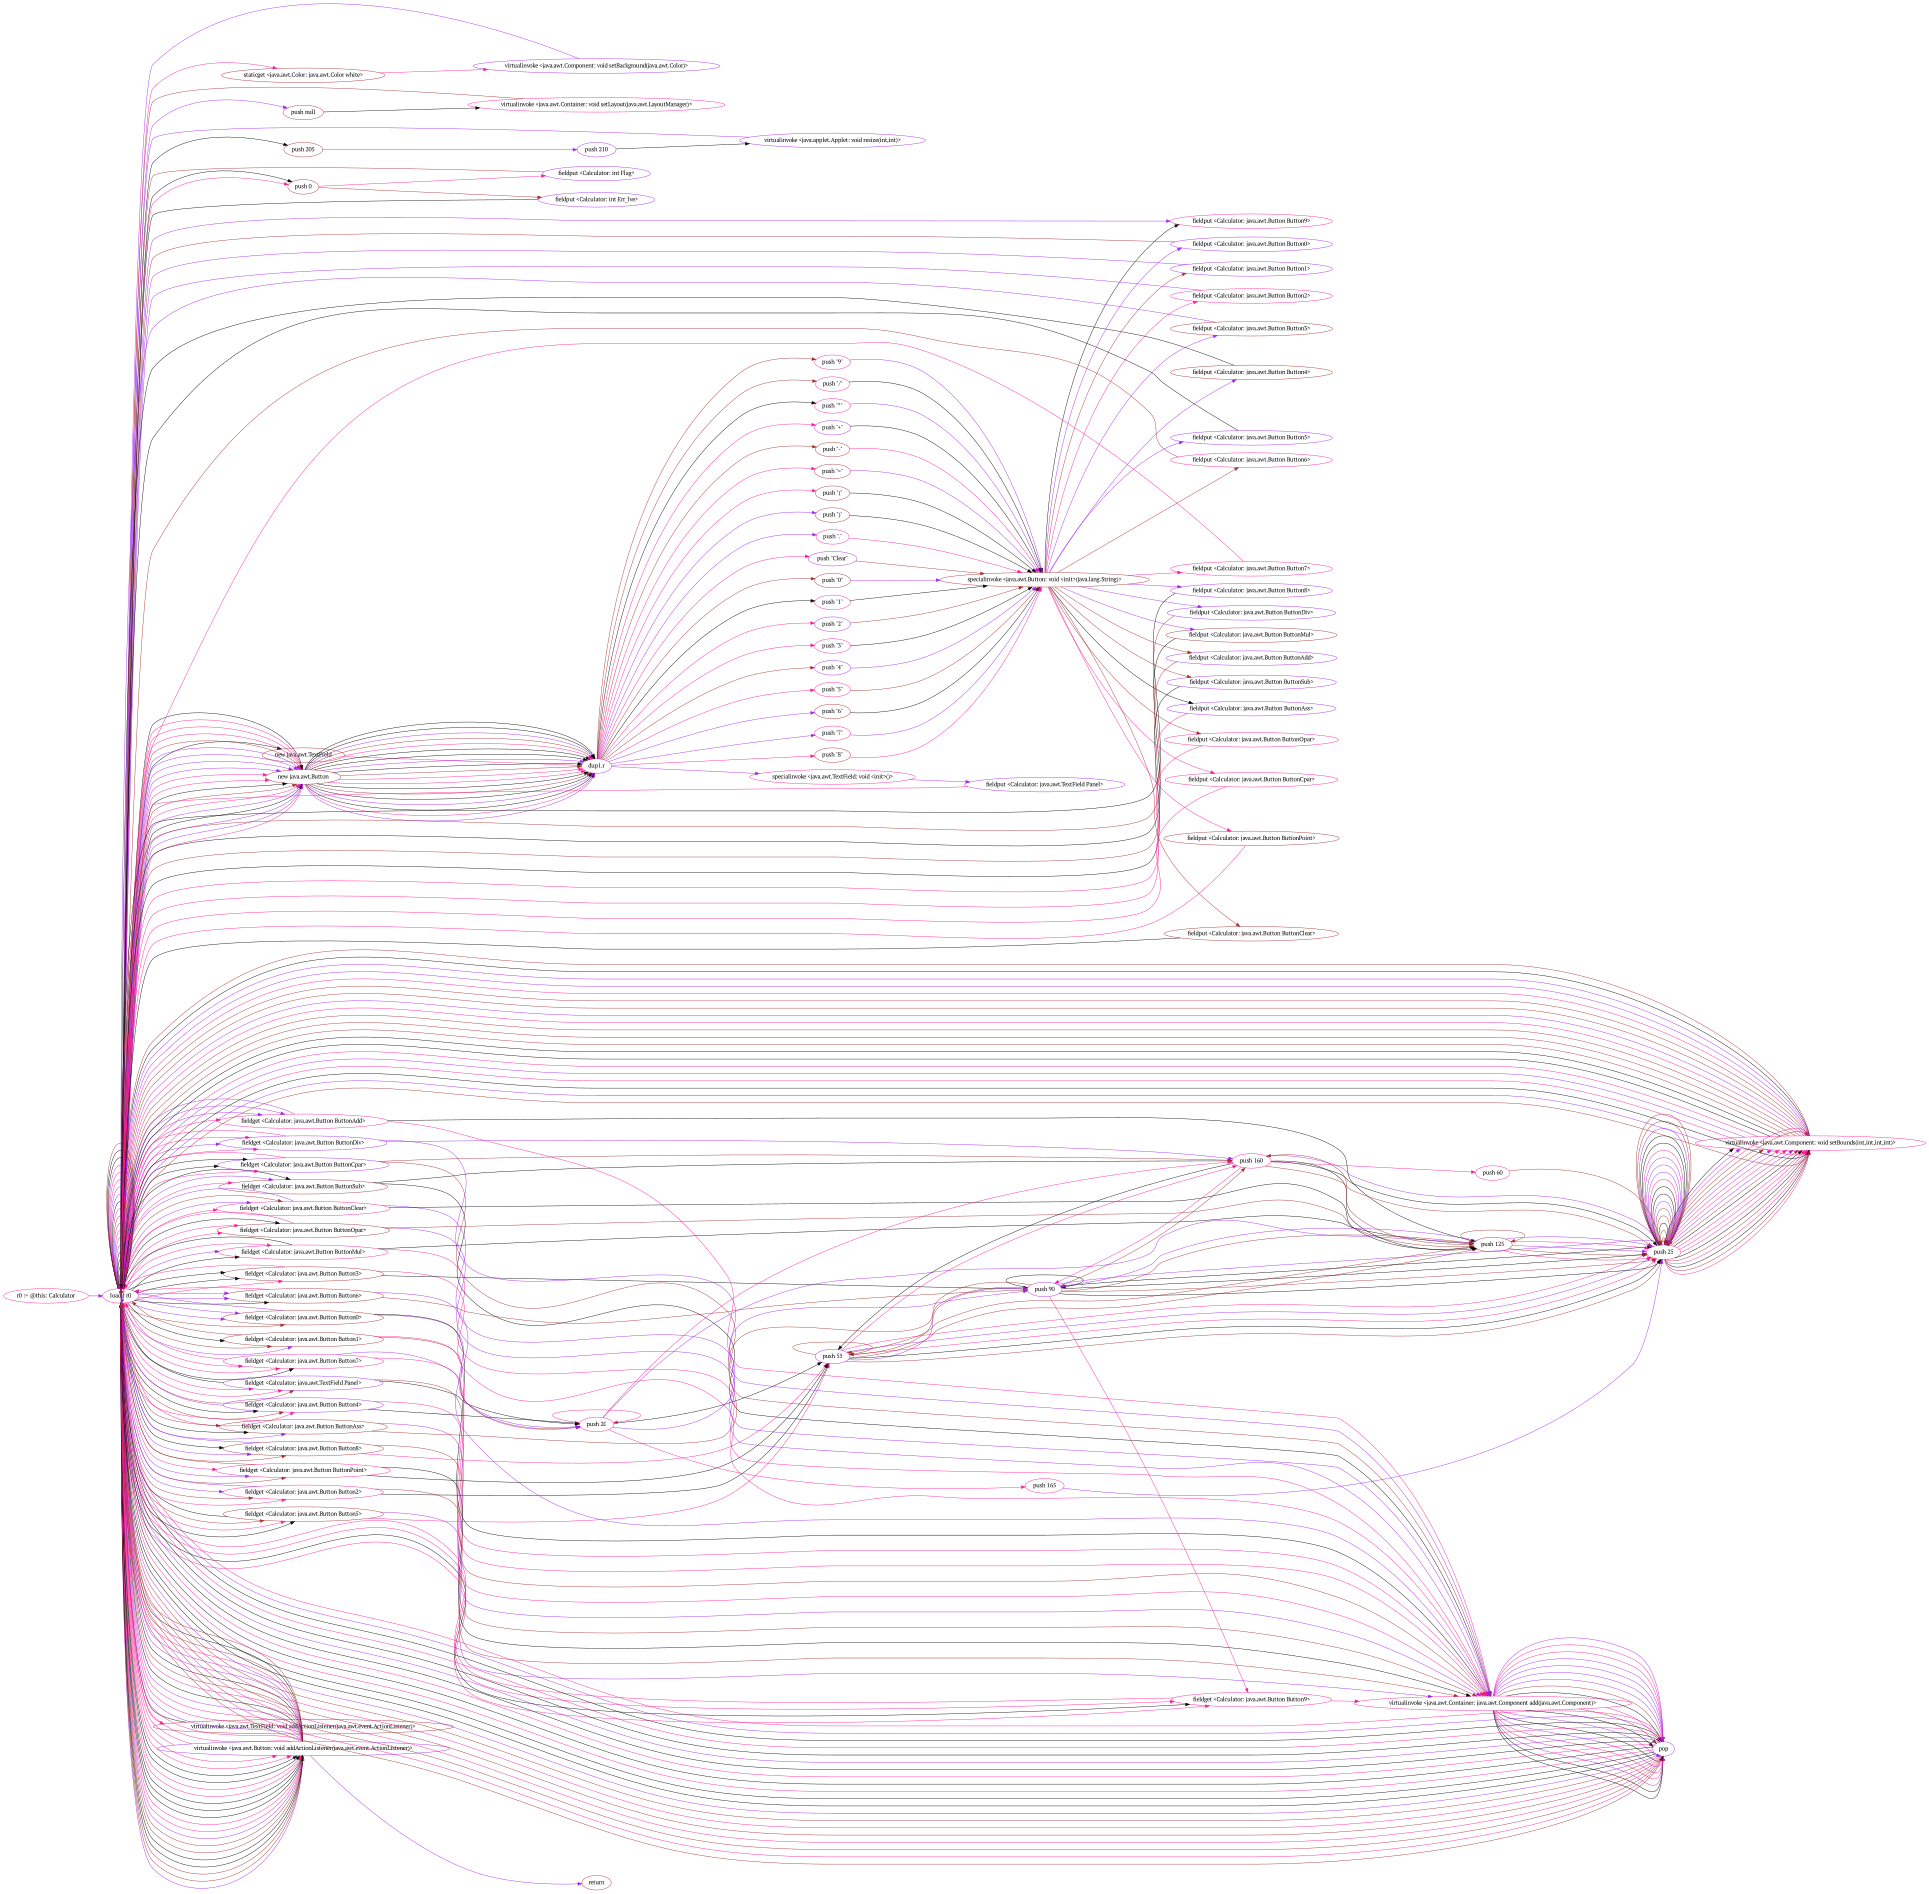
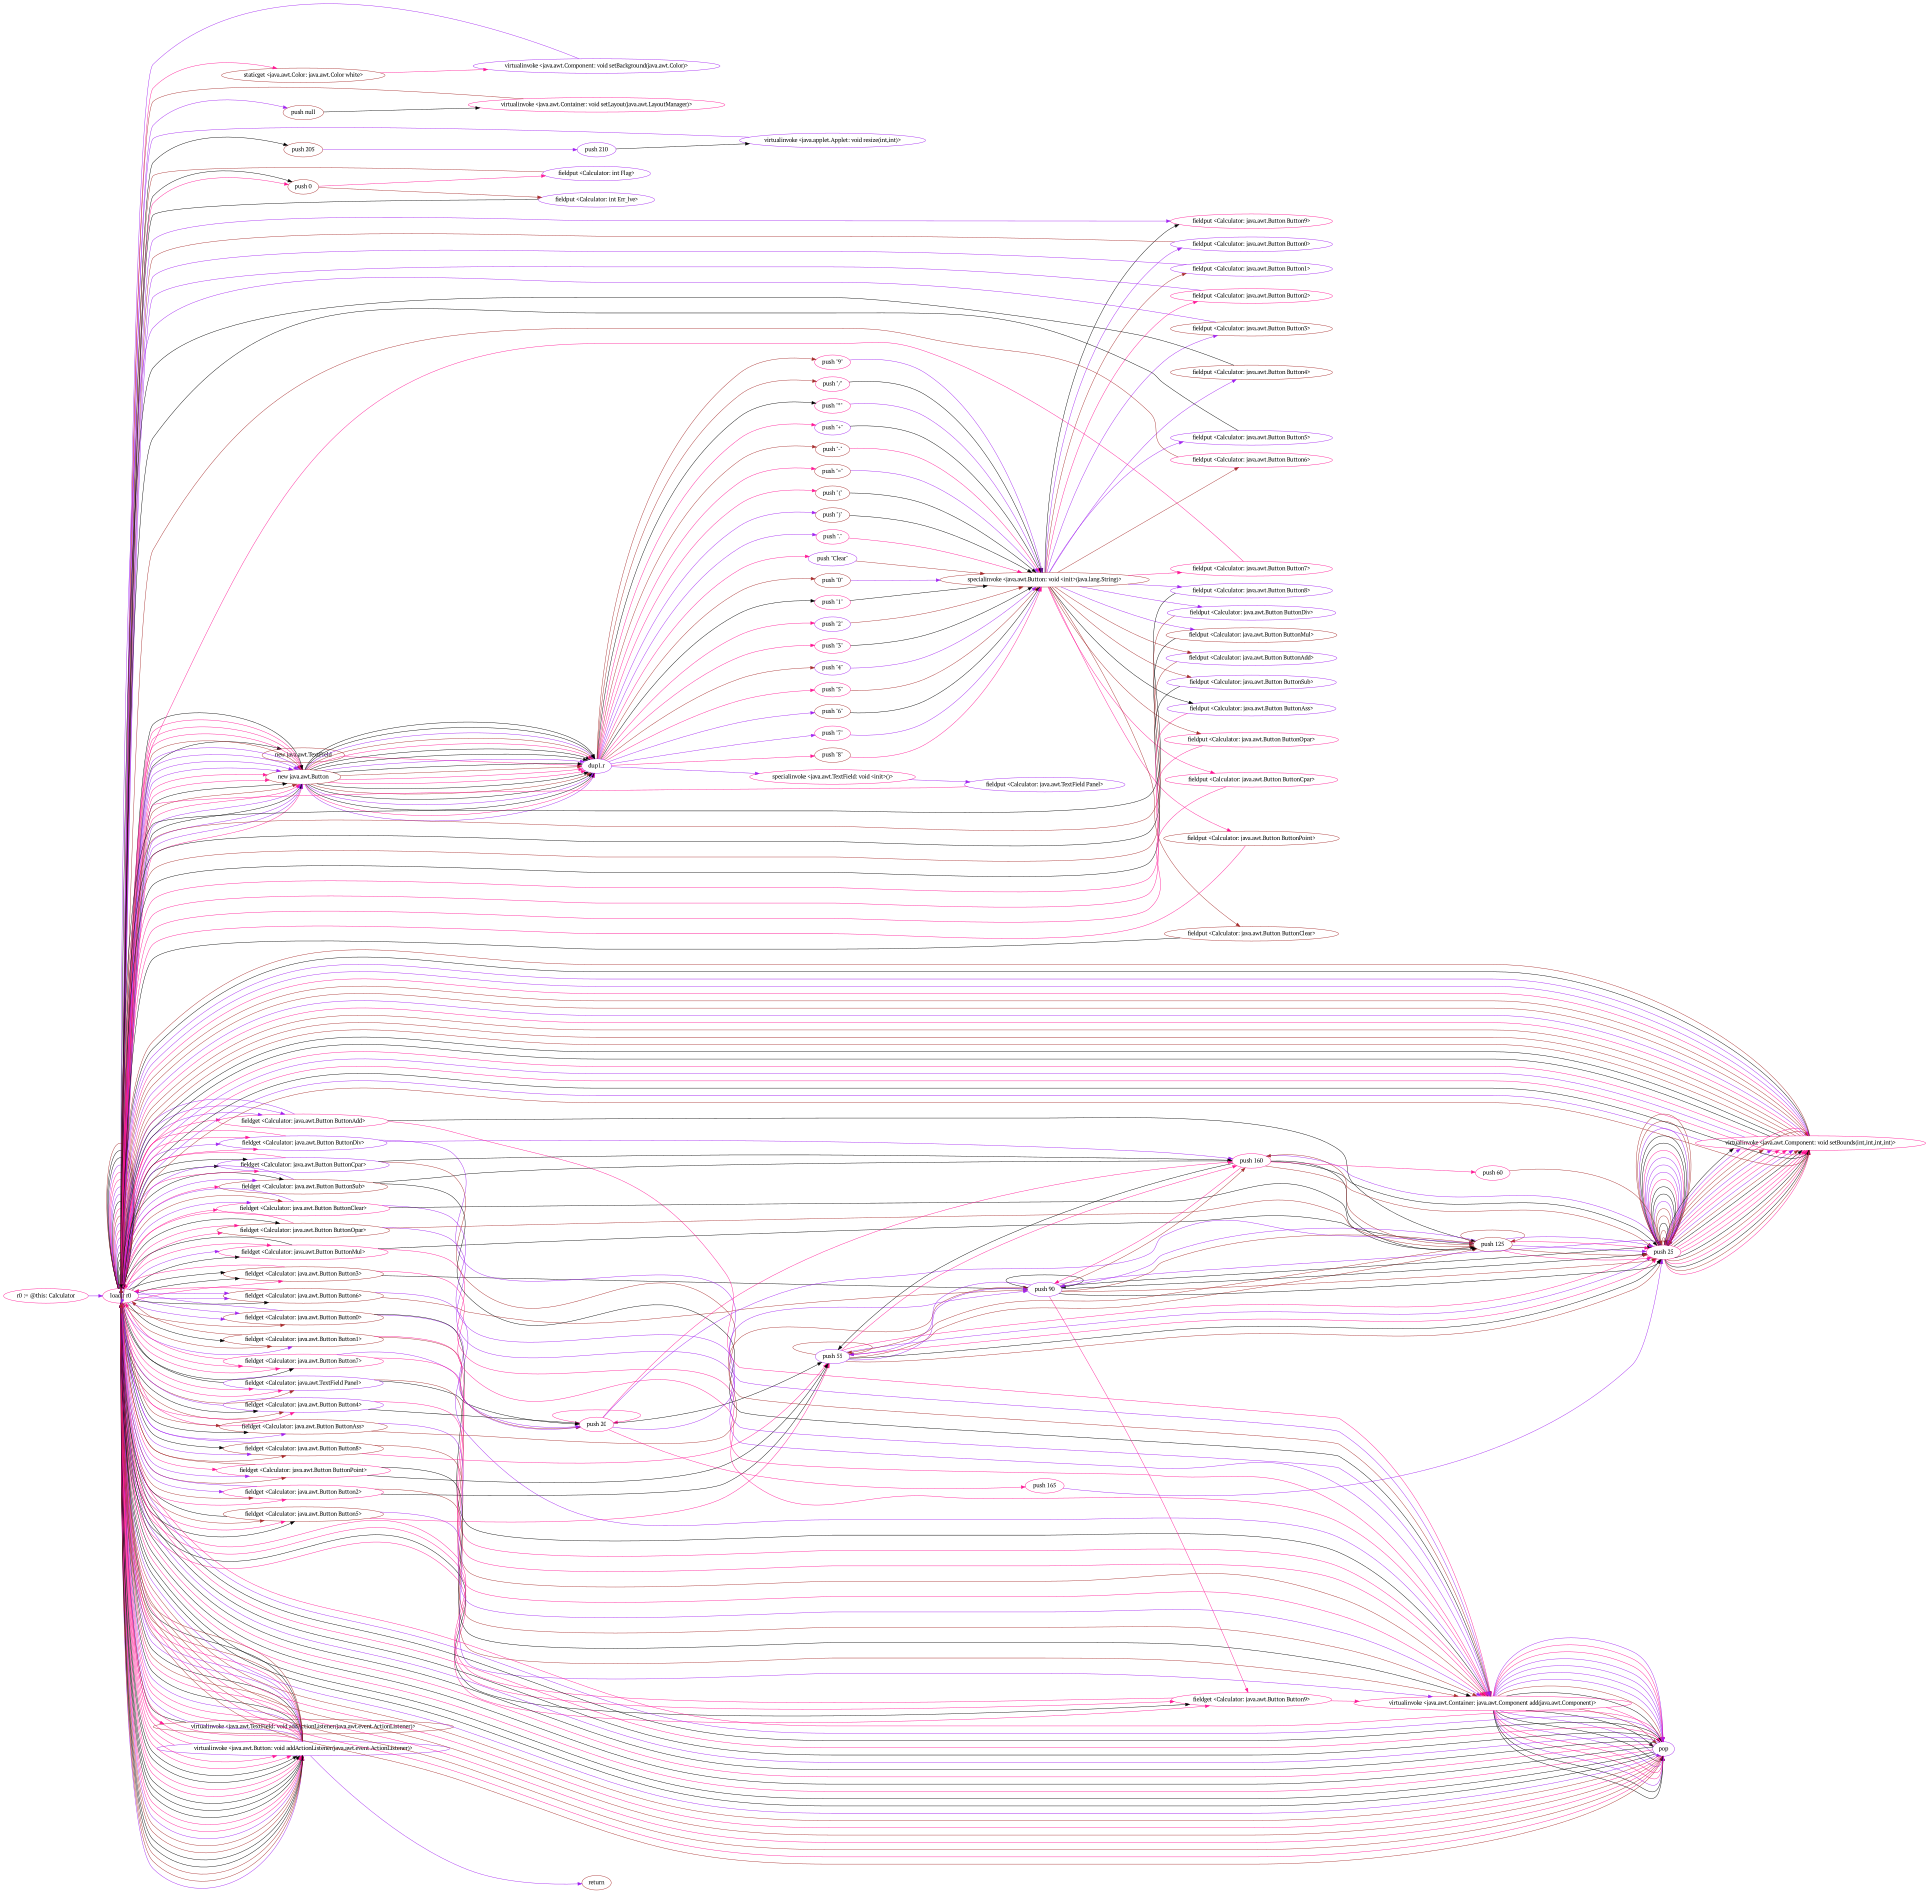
(803, 1155) -> (803, 1155)
none -> (171, 1176)
(940, 1299) -> (940, 1299)
